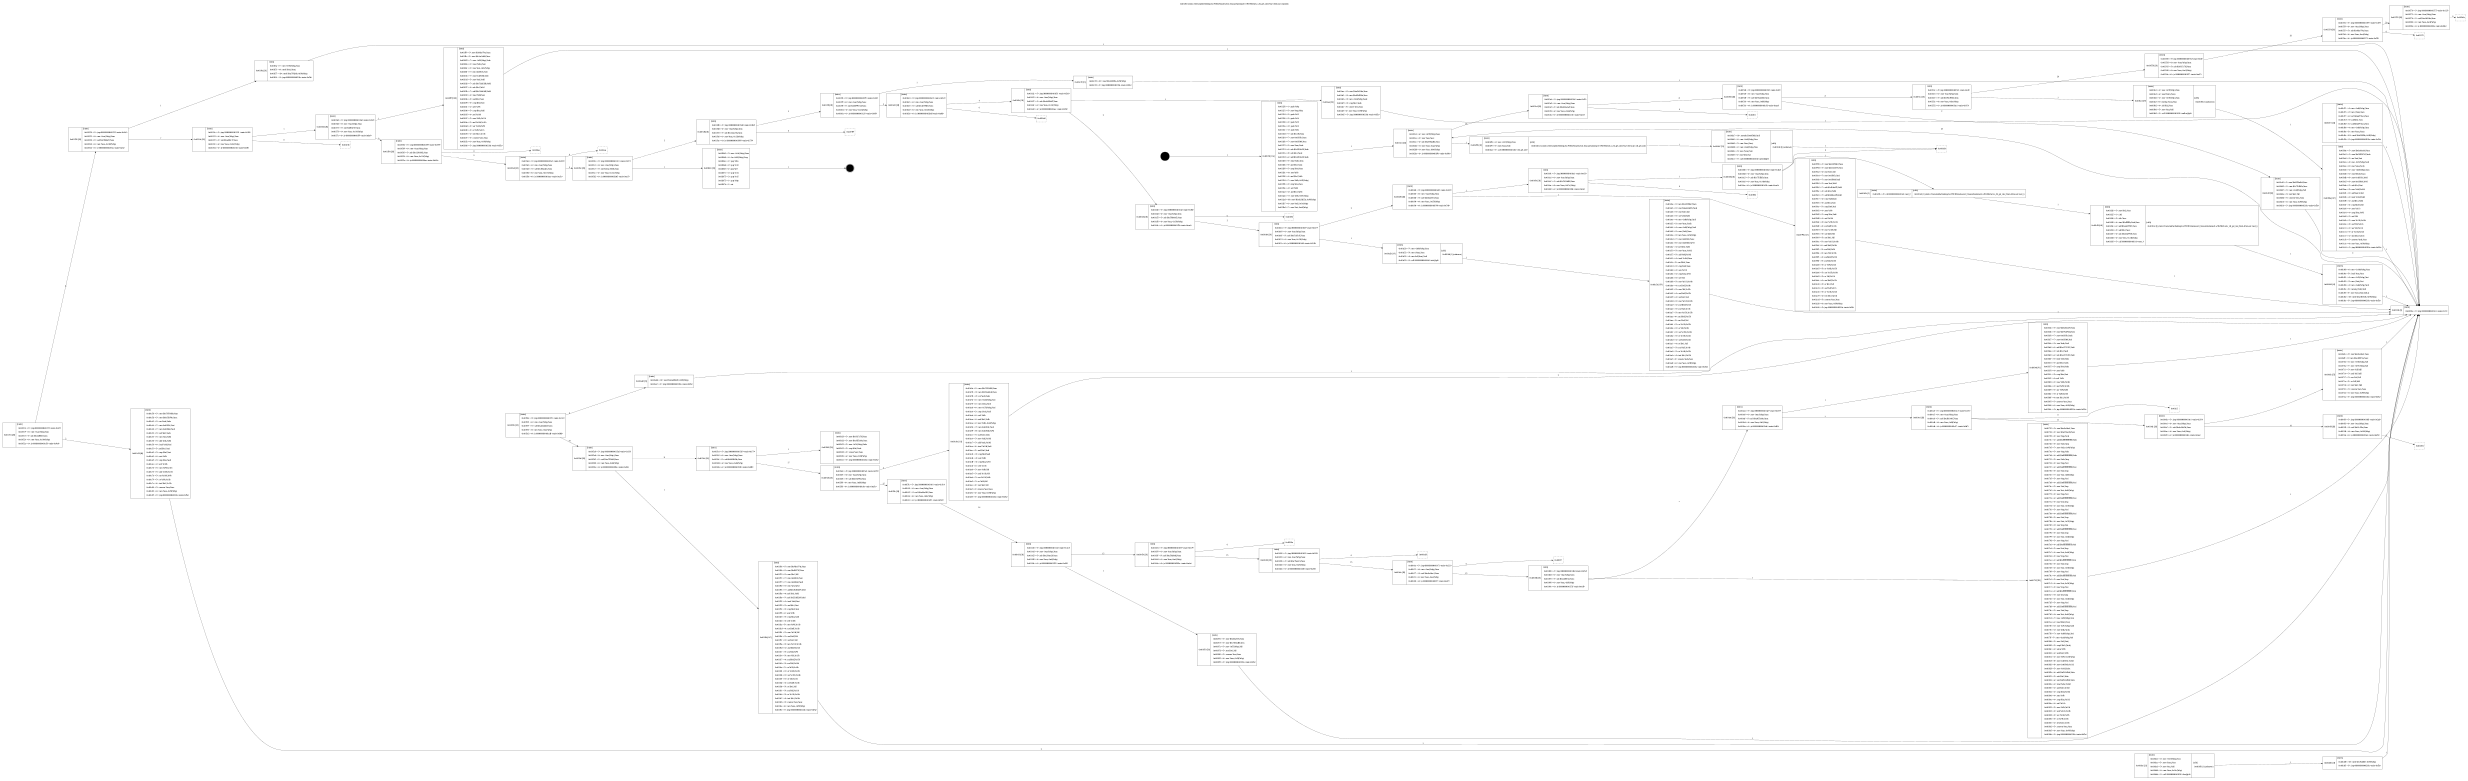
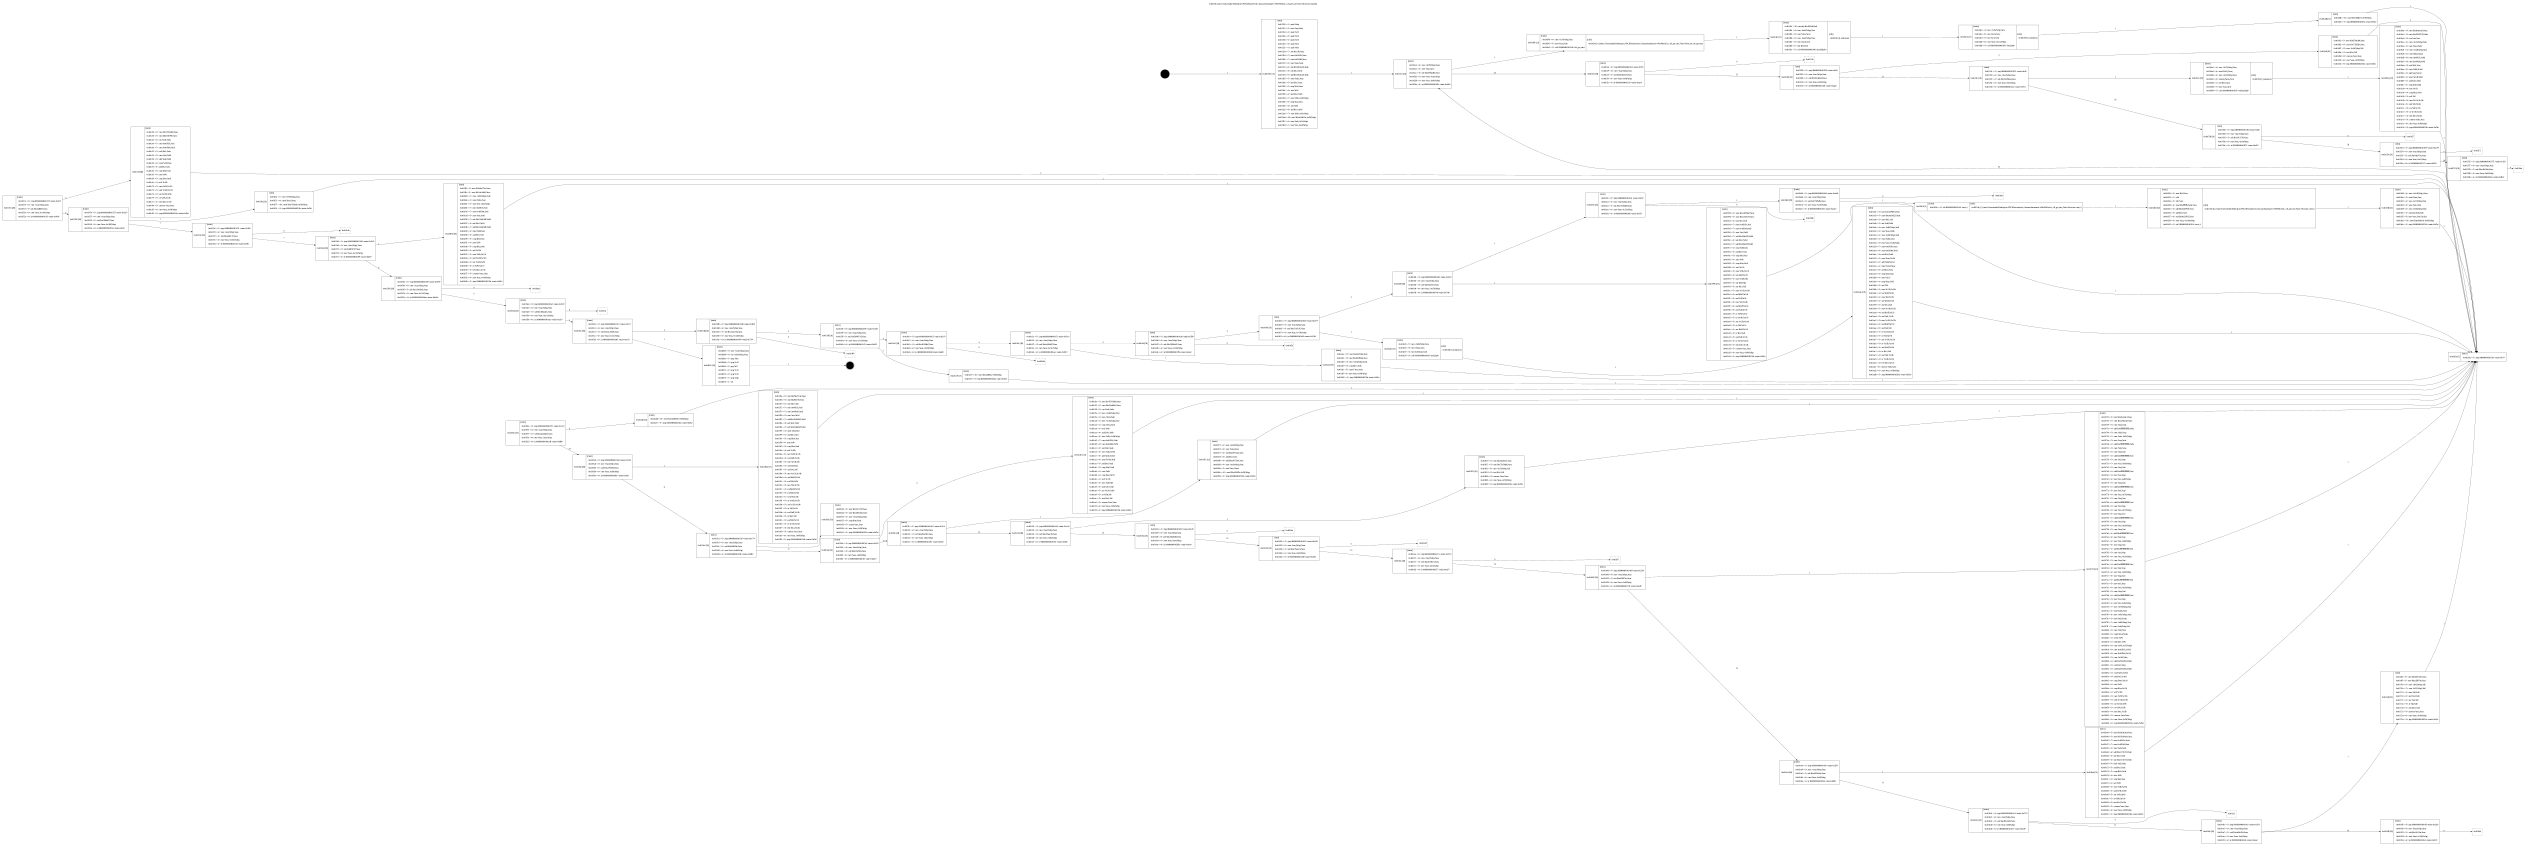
none -> (2410, 137)
(1864, 148) -> (1904, 37)
none -> (1077, 518)
